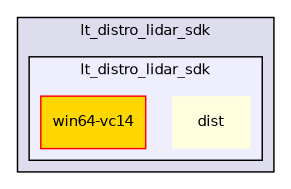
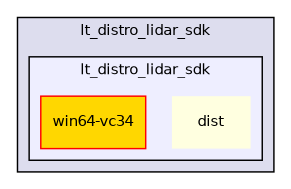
(93, 122) -> (93, 122)
